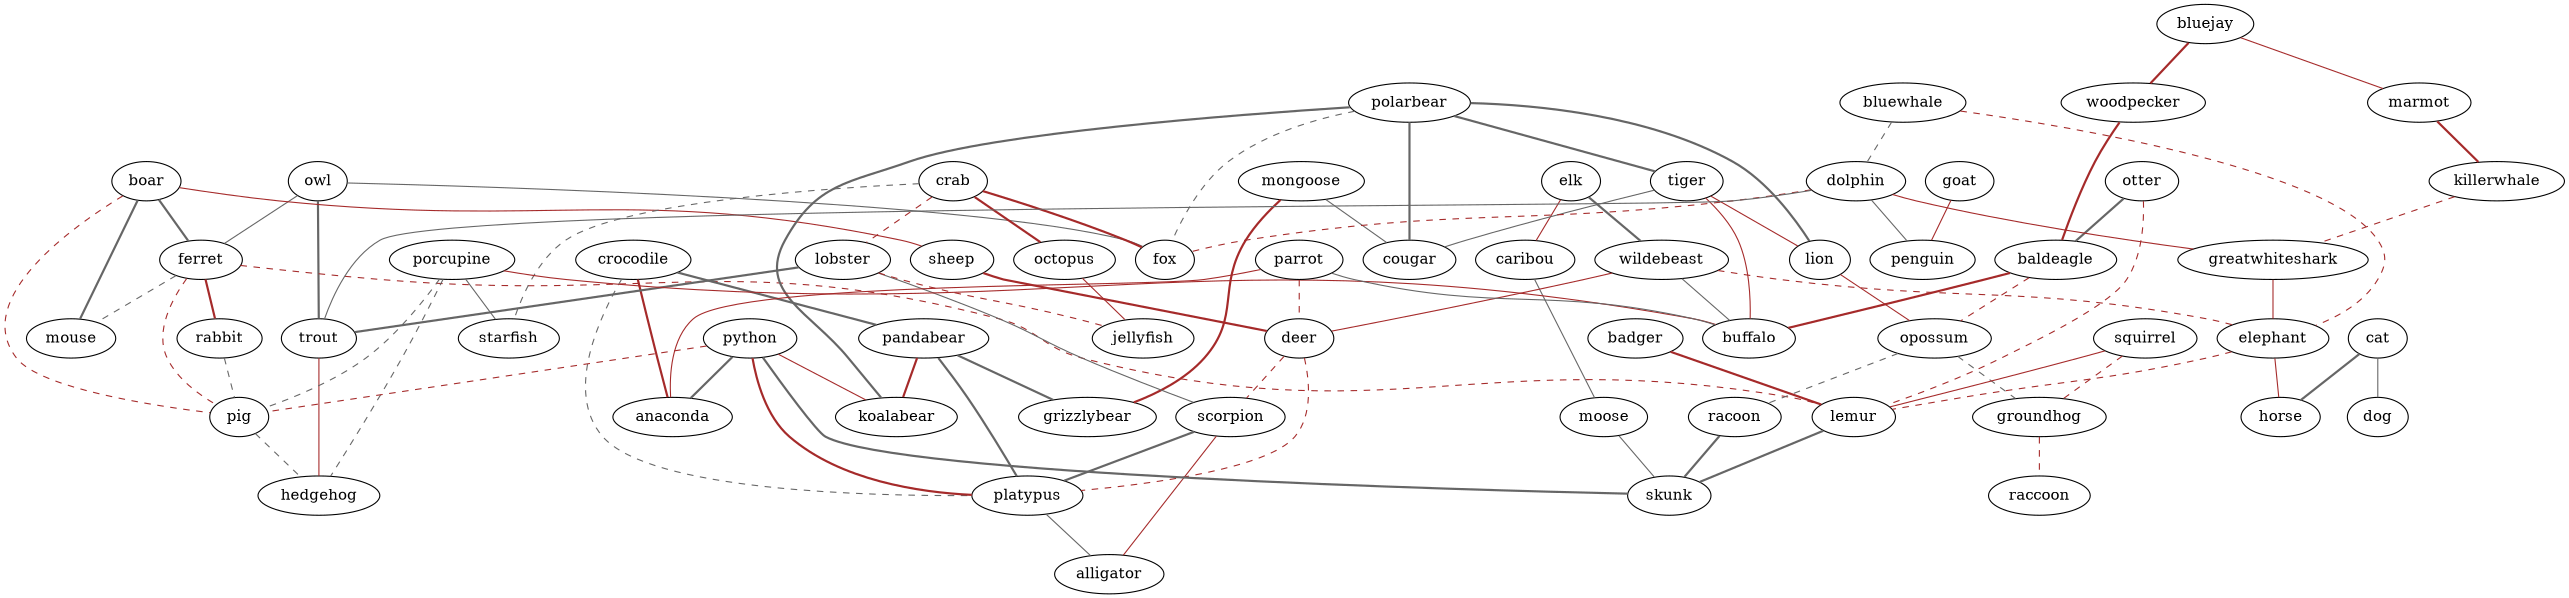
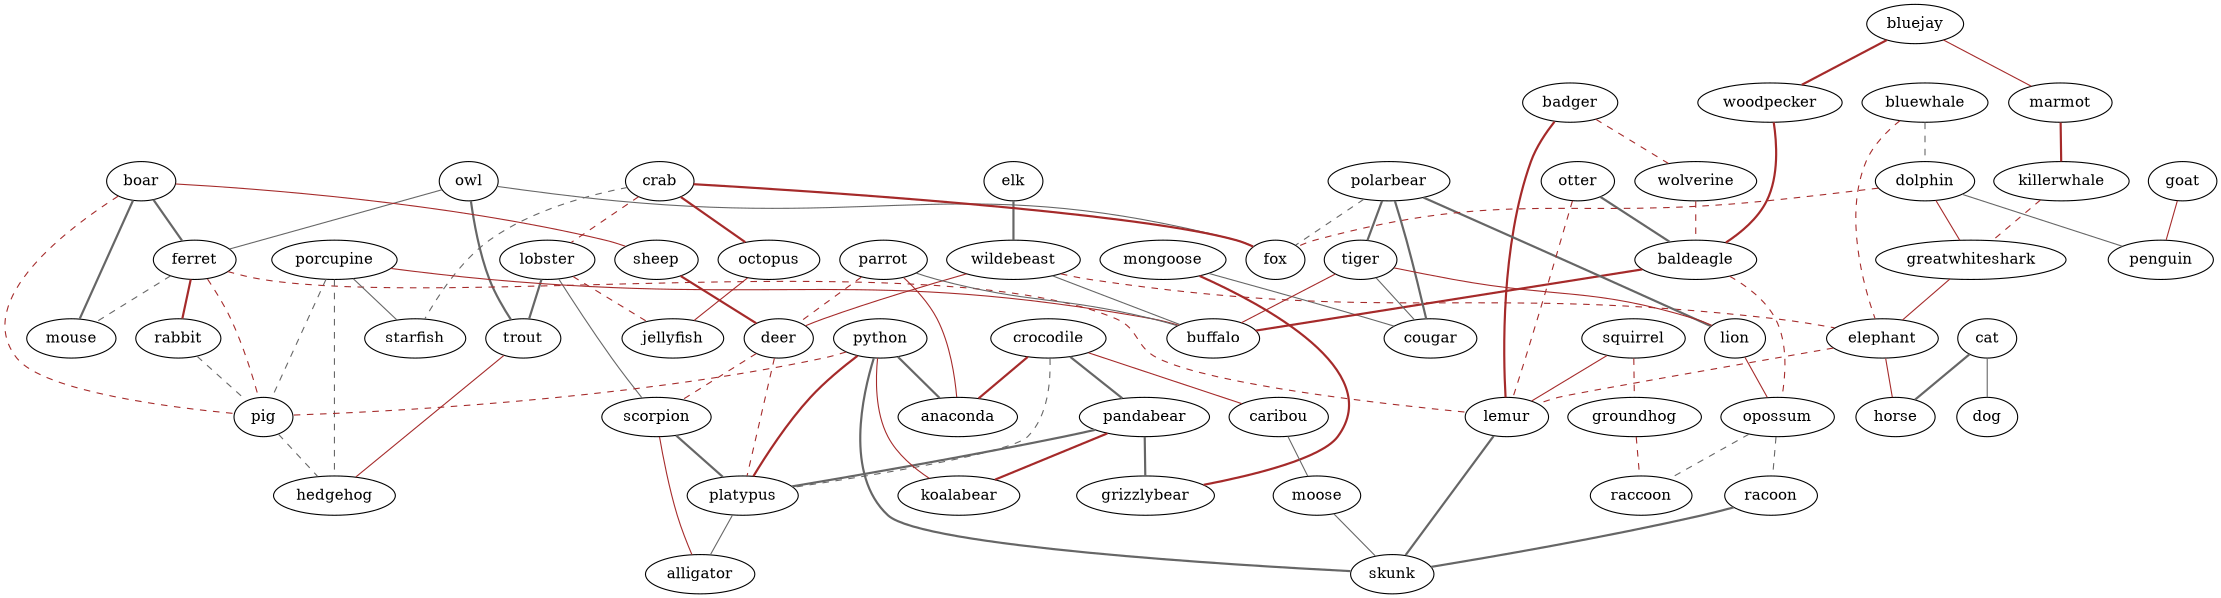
(955, 150) -> none
none -> (1696, 181)
(1085, 209) -> none
(1545, 225) -> (1165, 378)
(1984, 375) -> (1709, 457)
